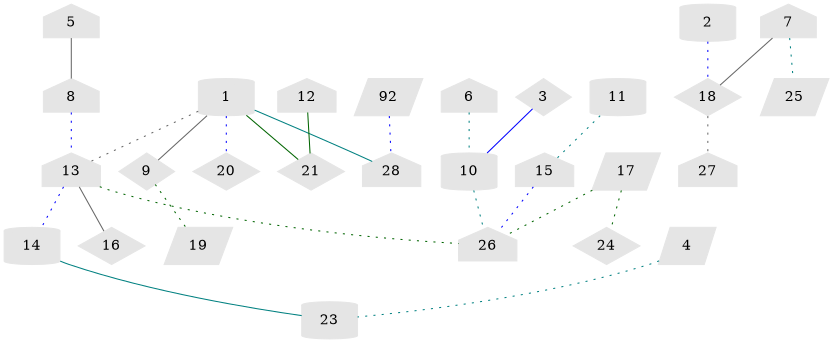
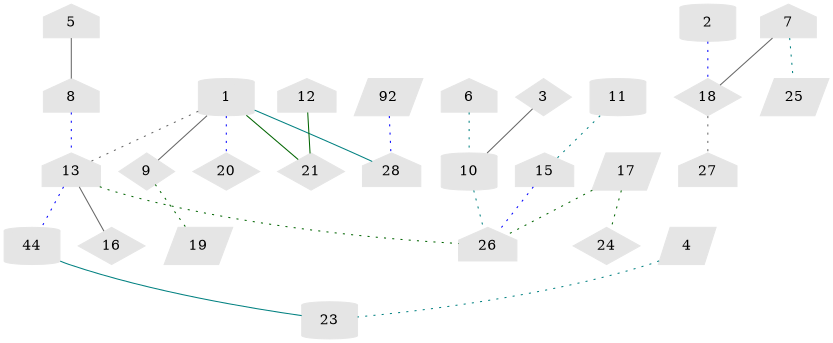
(510, 131) -> (510, 131)
(32, 246) -> (32, 246)
